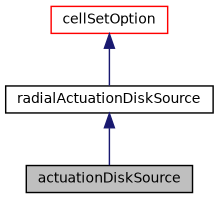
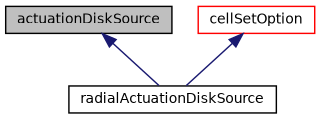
(109, 147) -> (136, 64)
